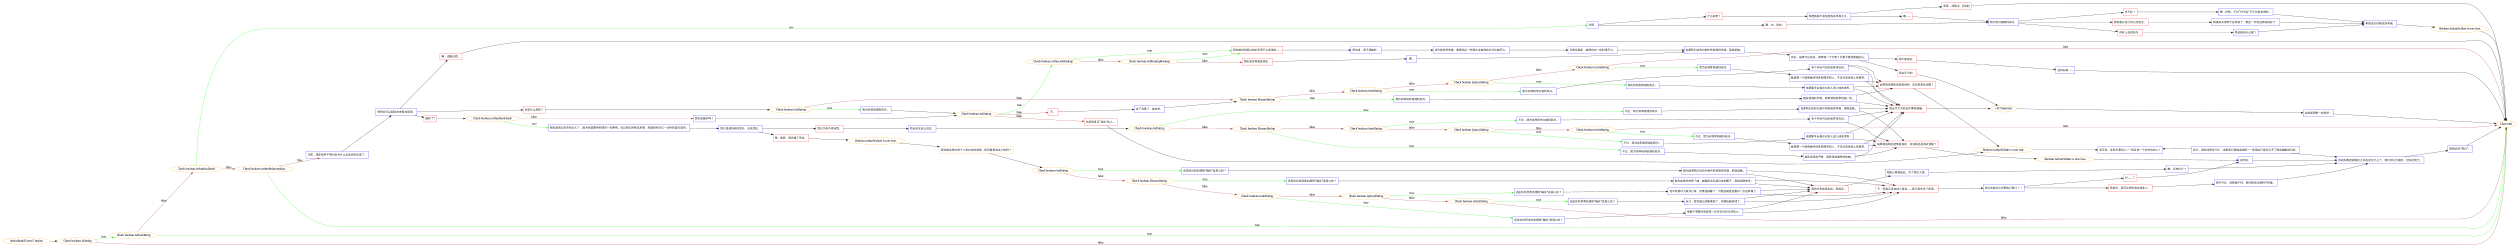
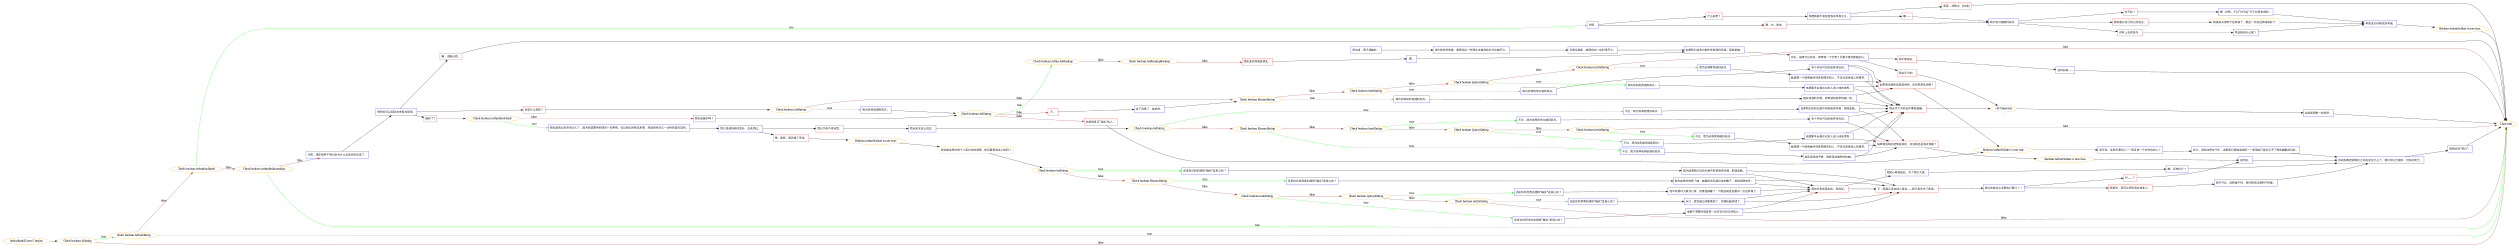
(2246, 22) -> (2246, 22)
(1257, 50) -> none
(2178, 149) -> (2176, 151)
(1822, 196) -> (1861, 189)
